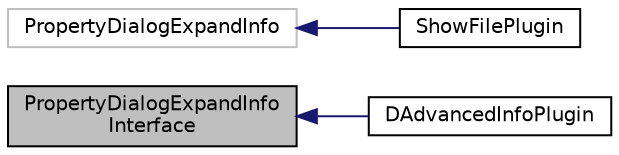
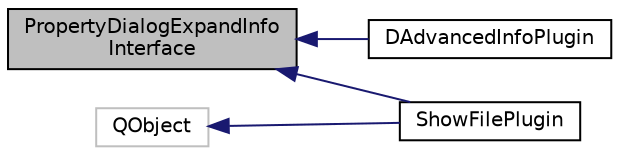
(152, 28) -> (152, 127)
none -> (353, 88)
